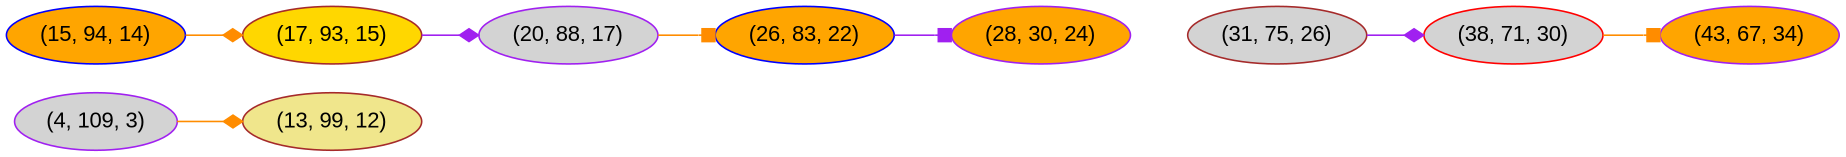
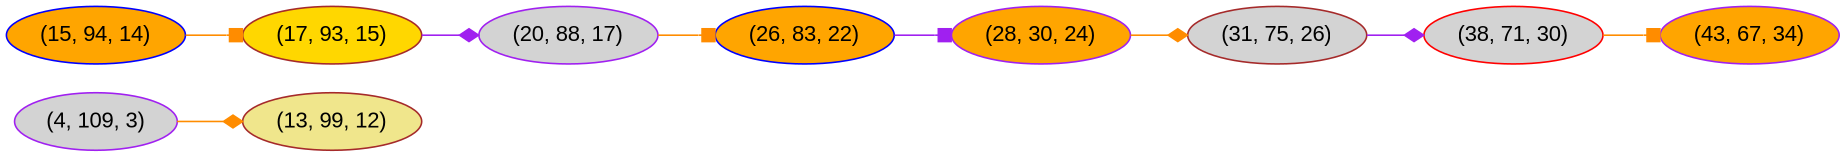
(206, 35) -> (206, 35)
none -> (1149, 35)
